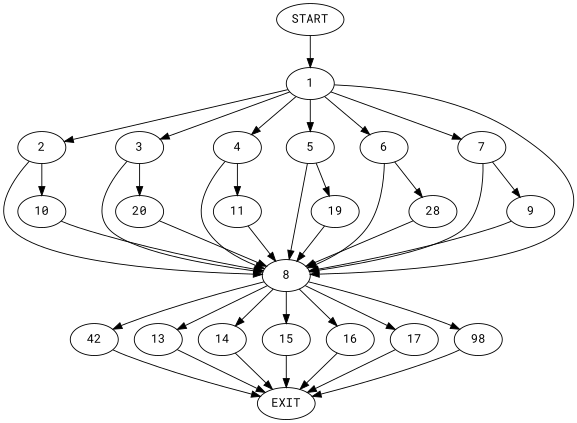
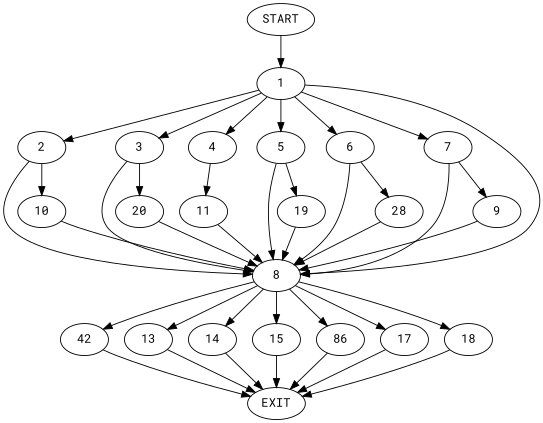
(204, 223) -> none
(350, 340) -> (340, 340)
(478, 340) -> (468, 340)
